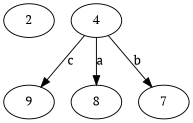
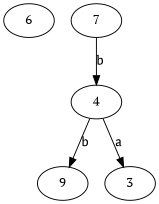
(29, 21) -> (29, 21)
(127, 58) -> (96, 57)
(71, 61) -> (85, 143)
(96, 102) -> (130, 183)
